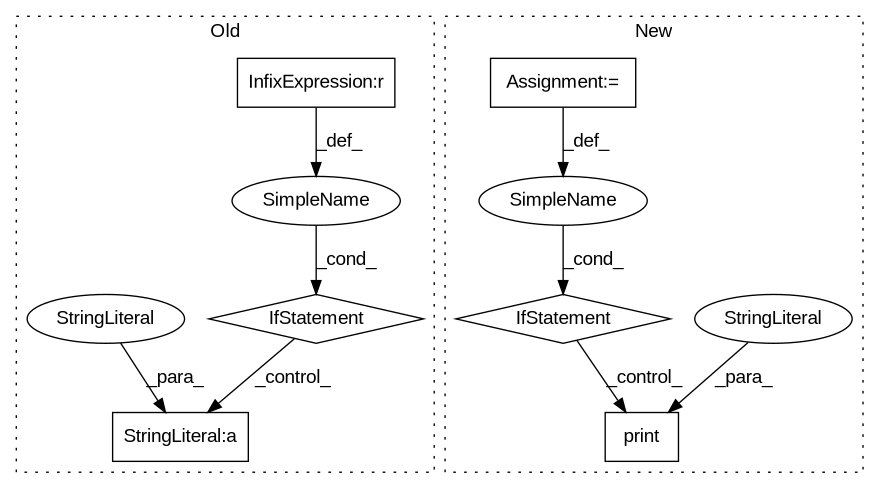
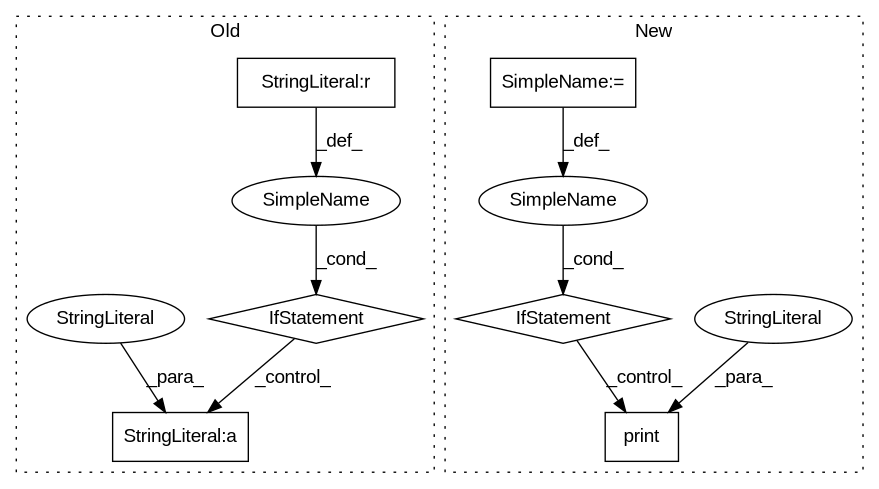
(316, 83) -> (316, 83)
(563, 83) -> (563, 83)
